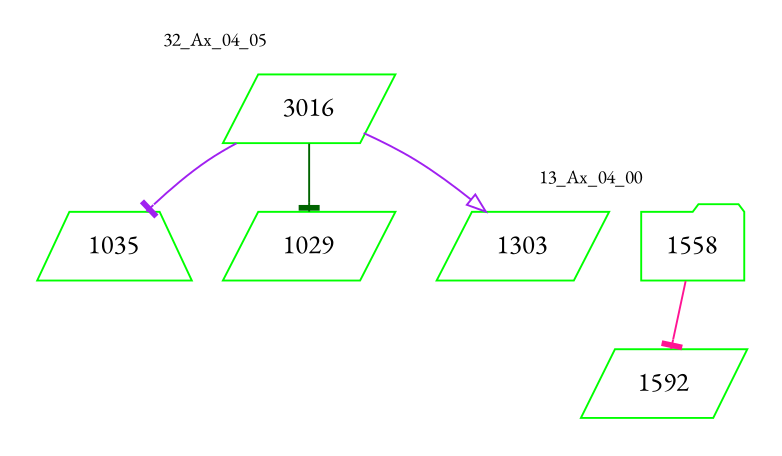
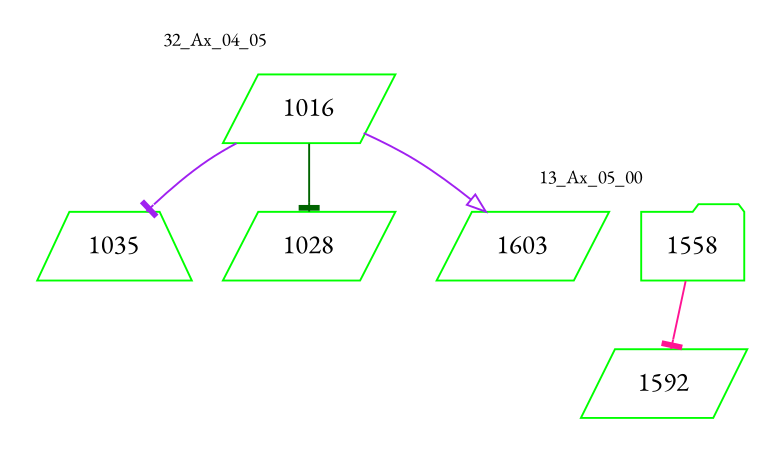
(309, 109) -> (309, 109)
(592, 178) -> (592, 178)
(309, 246) -> (309, 246)
(523, 246) -> (523, 246)
